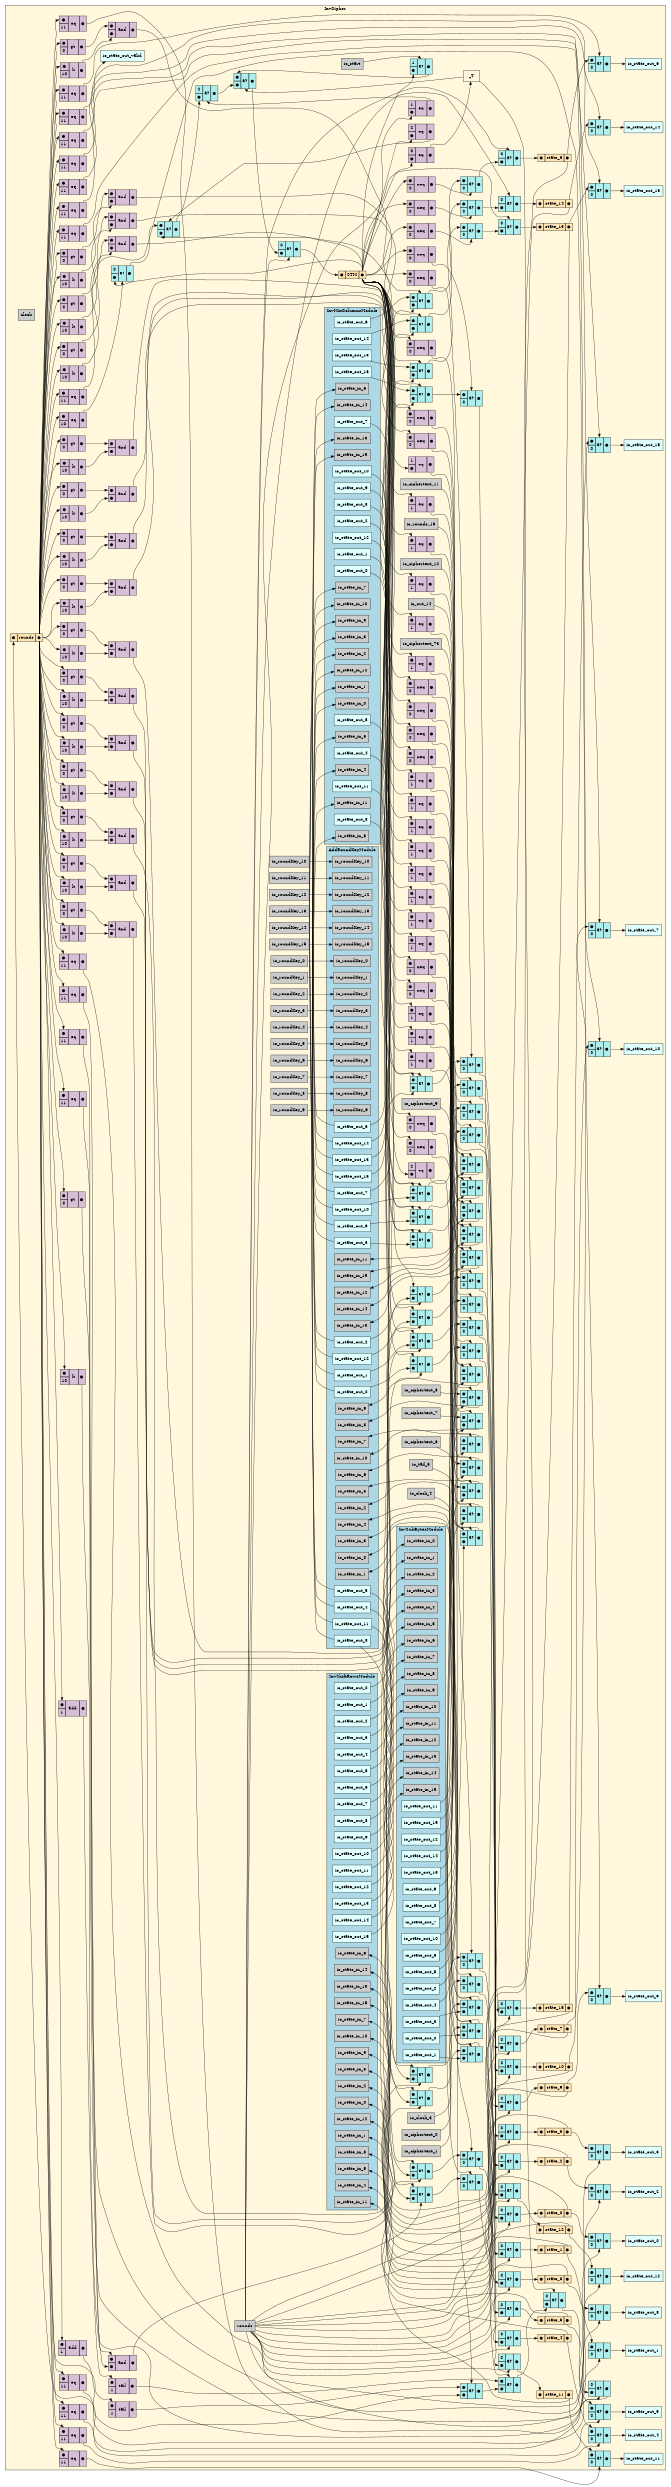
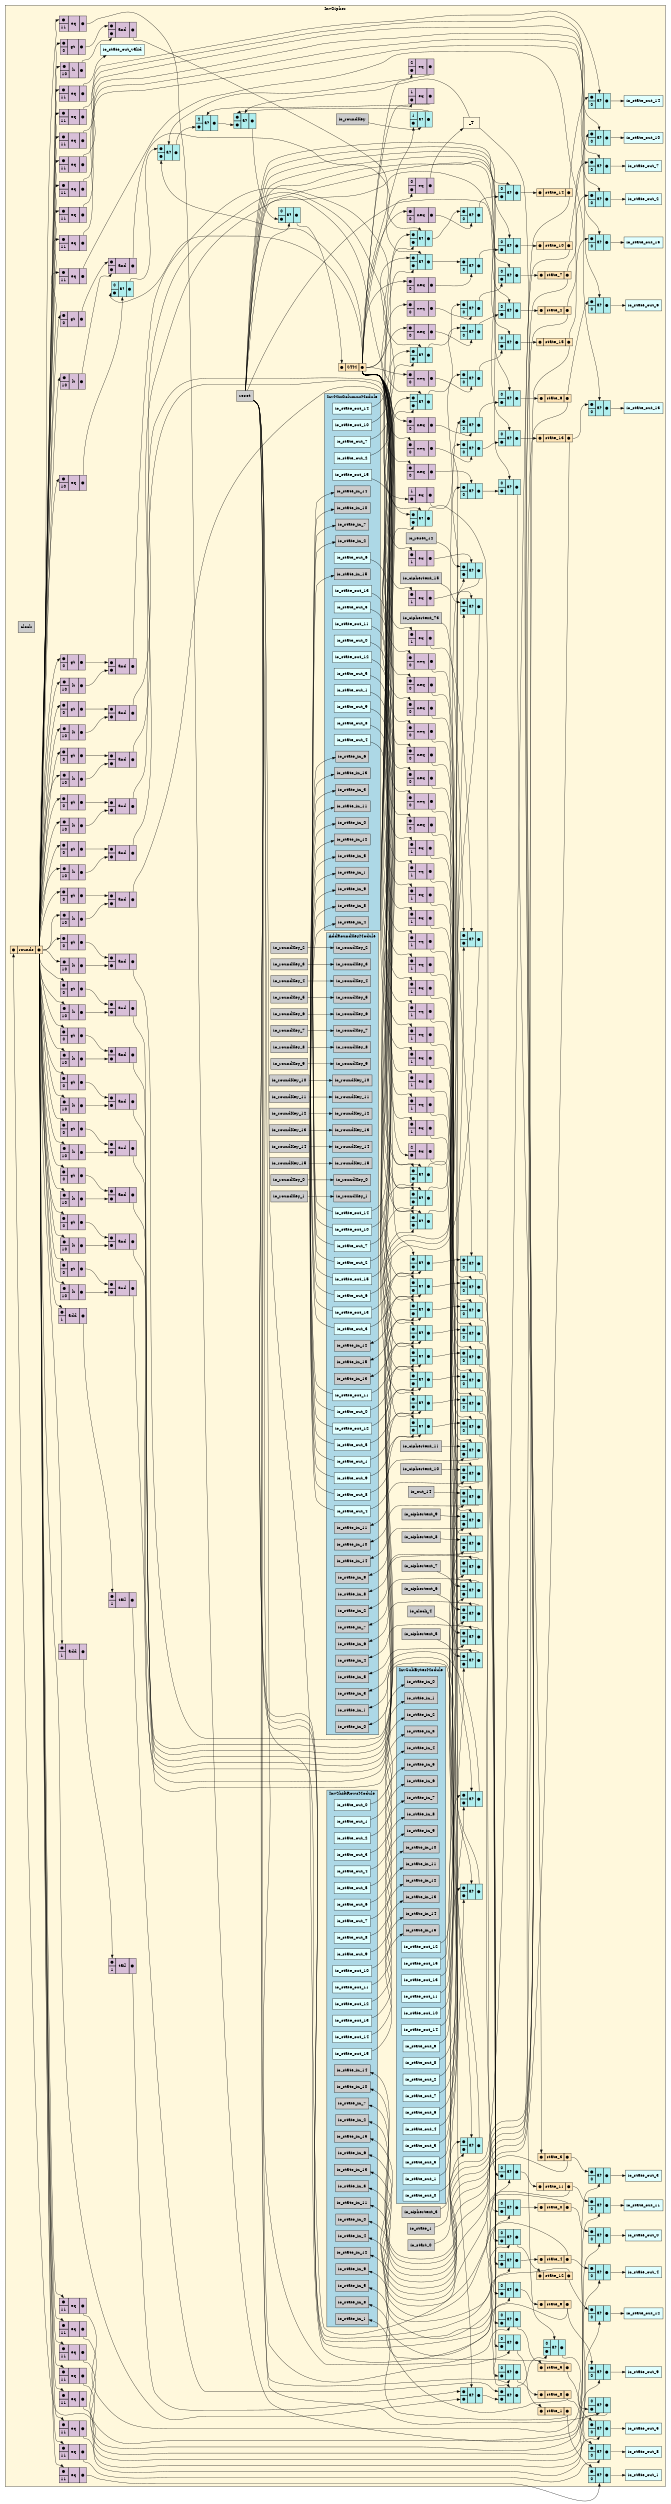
(352, 64) -> (352, 119)
(421, 524) -> (421, 578)
(421, 564) -> (421, 538)
(421, 1465) -> (421, 1634)
none -> (421, 1469)
(421, 2118) -> (421, 2212)
(421, 2135) -> (421, 2245)
(421, 2151) -> (421, 2229)
(245, 2326) -> (245, 396)
